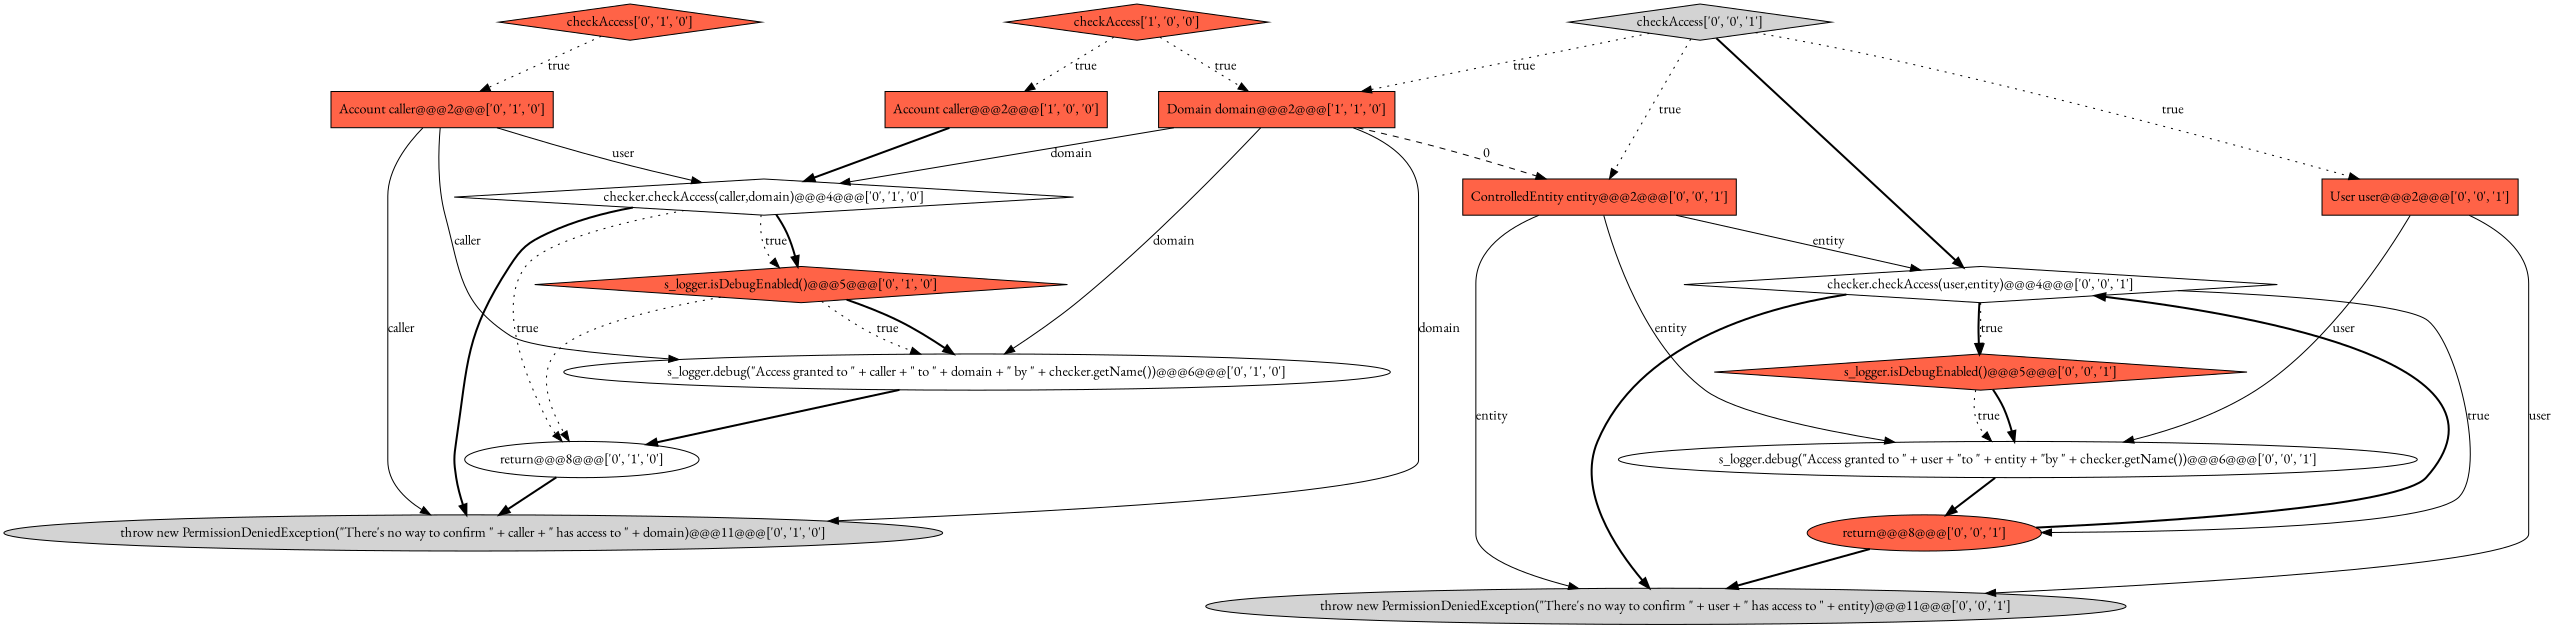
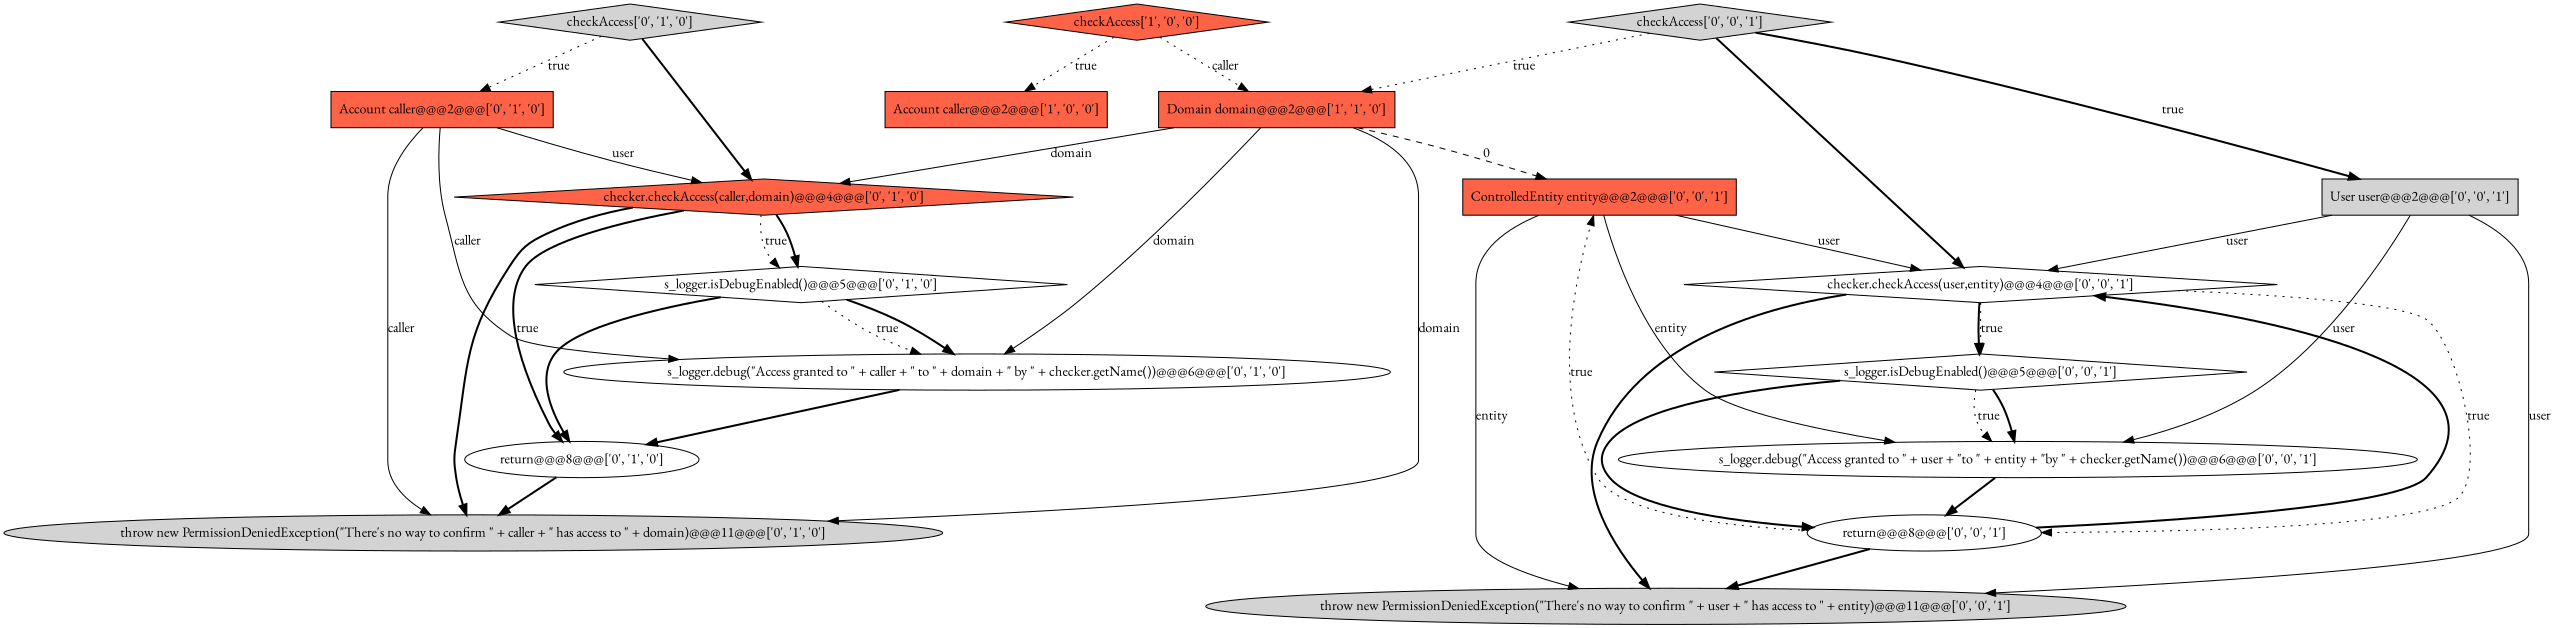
(630, 22) -> (630, 22)
(1225, 66) -> (1225, 66)
(2054, 98) -> (2054, 98)
(1653, 104) -> (1584, 450)
(882, 153) -> (694, 105)
(764, 197) -> (764, 197)
(2420, 197) -> (2420, 197)
(1829, 241) -> (1829, 241)
none -> (2195, 242)
(524, 270) -> (524, 270)
(801, 285) -> (801, 285)
(594, 329) -> (594, 329)
(1981, 372) -> (1981, 372)
none -> (1610, 441)
(2466, 484) -> (2466, 484)
(1924, 533) -> (1924, 533)
